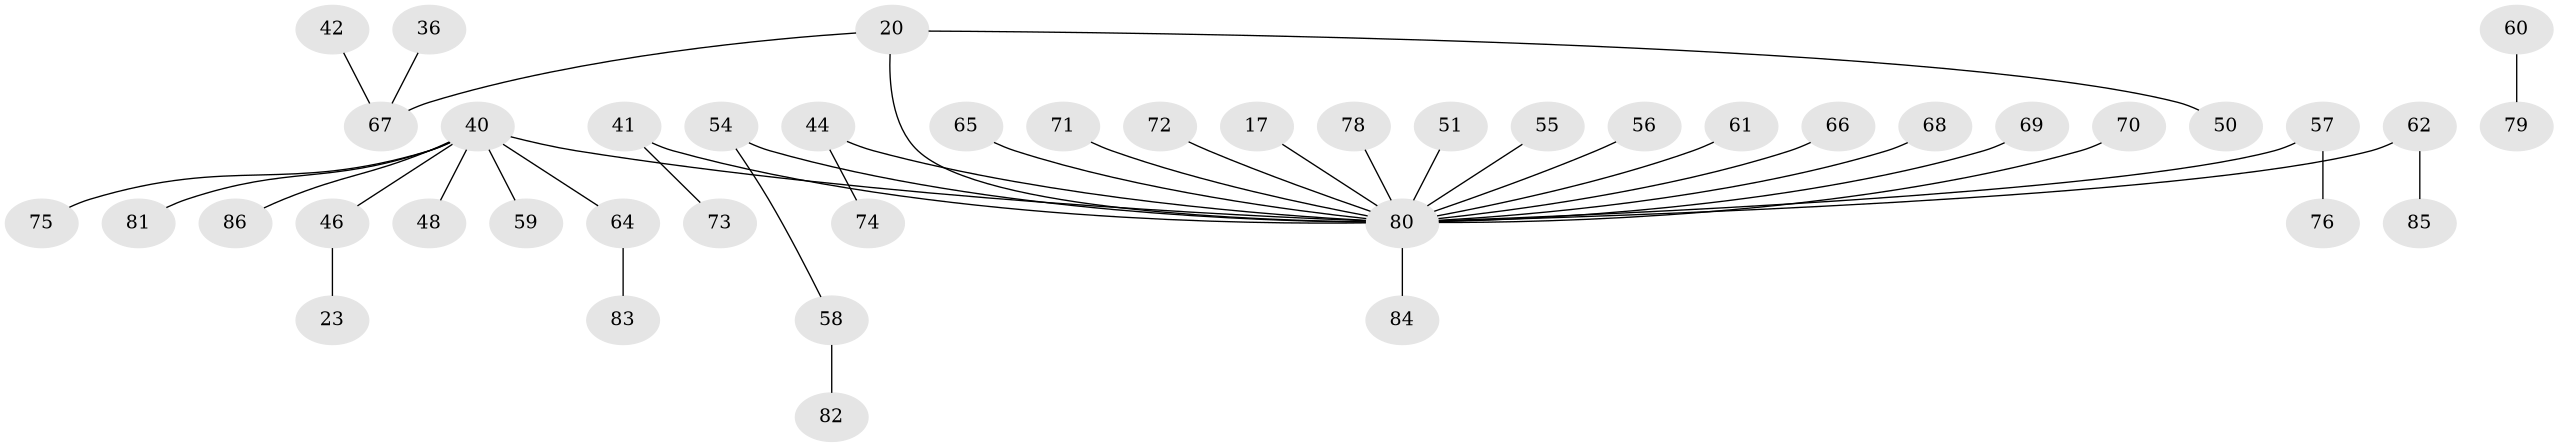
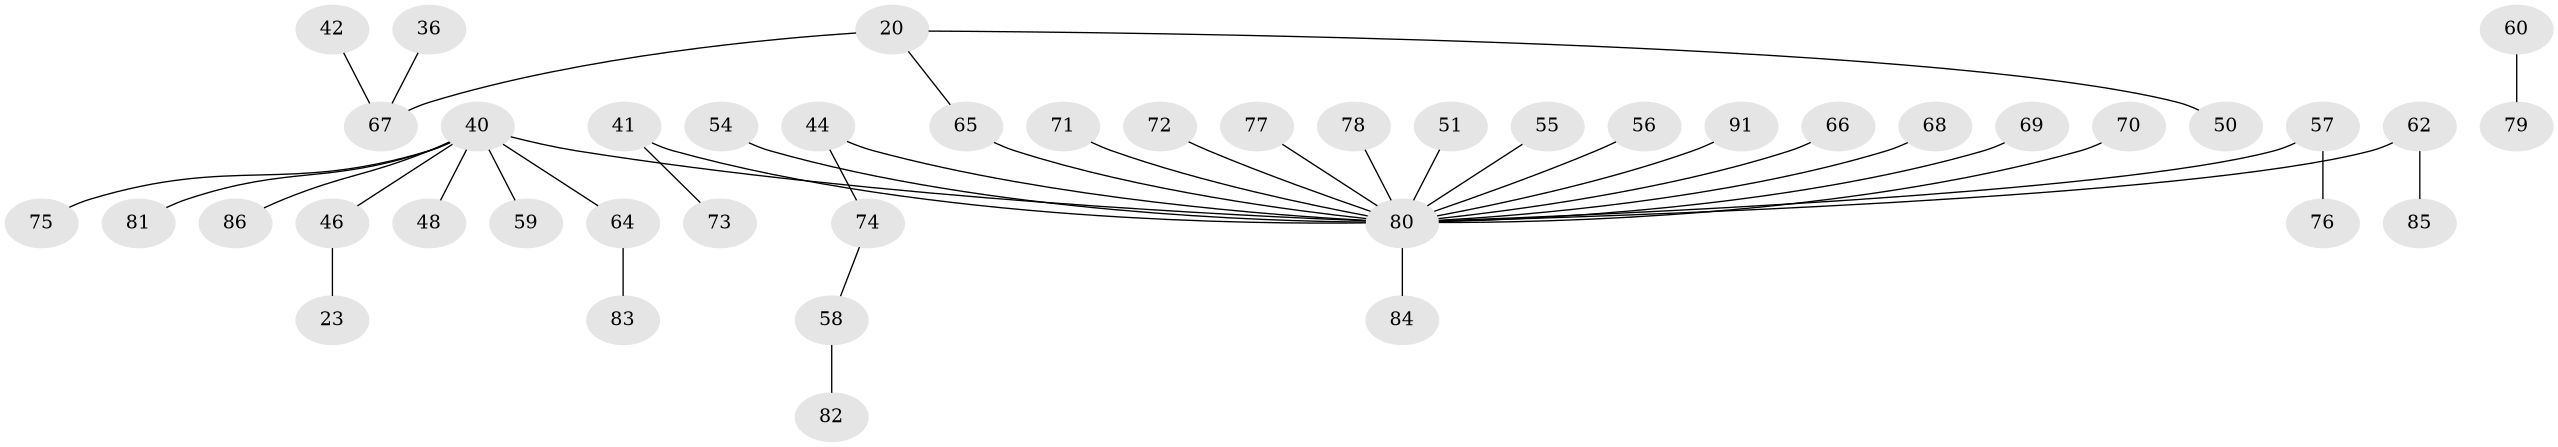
(1257, 127) -> (1257, 127)
(1742, 127) -> (1742, 127)
(1017, 190) -> (929, 78)
(781, 221) -> (850, 272)
